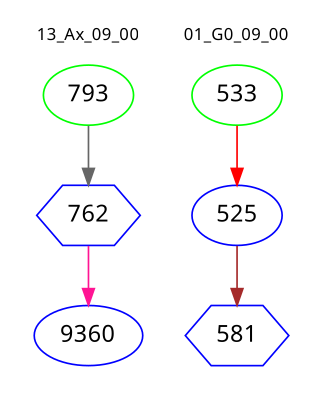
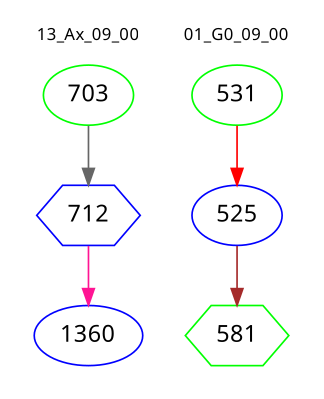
(88, 95) -> (88, 95)
(237, 95) -> (237, 95)
(88, 215) -> (88, 215)
(88, 336) -> (88, 336)
(237, 336) -> (237, 336)
